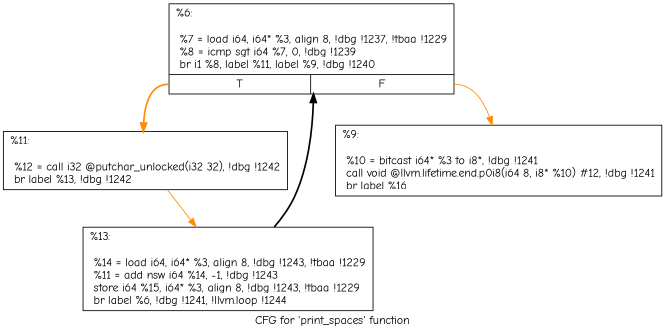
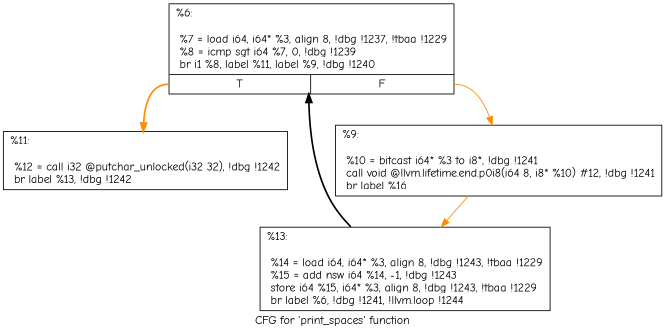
(179, 205) -> (458, 208)
(184, 275) -> (362, 275)
